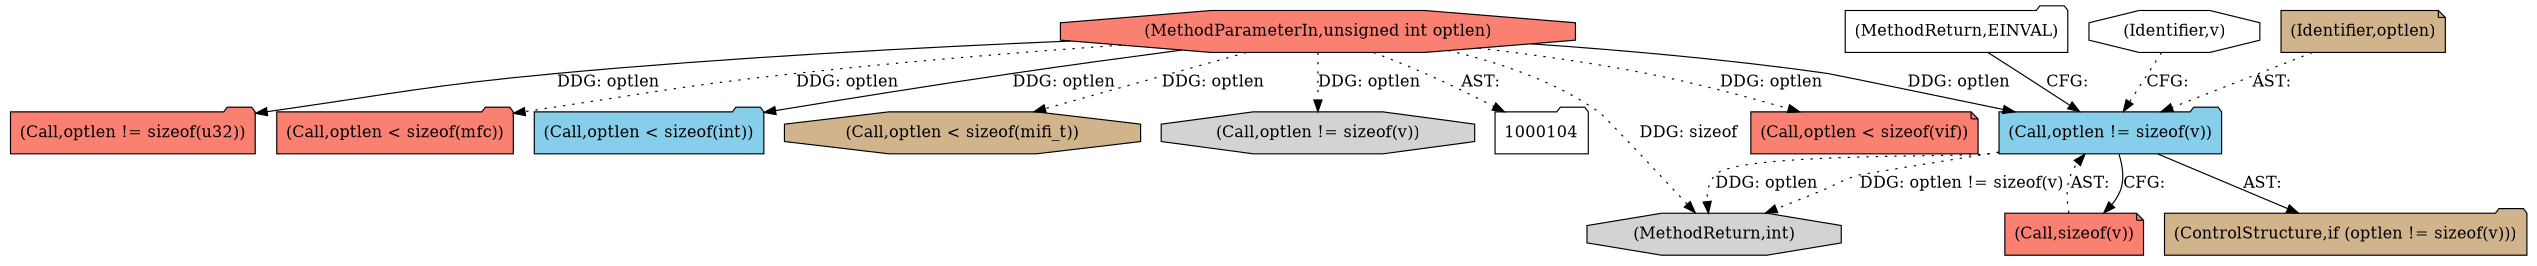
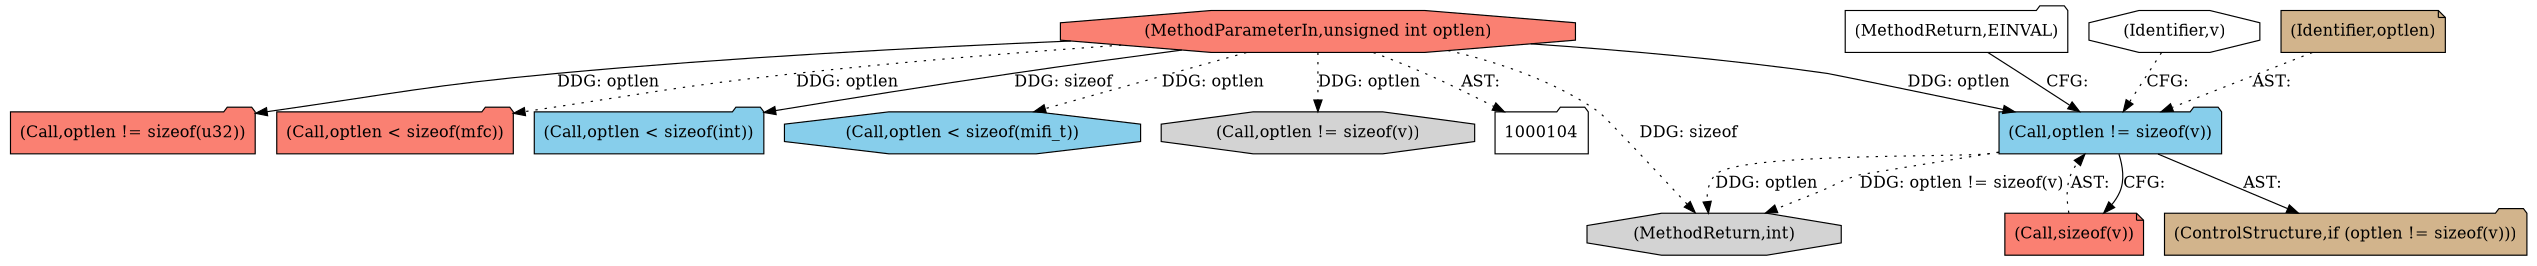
(1064, 82) -> (1064, 82)
(963, 133) -> (963, 133)
(1864, 133) -> none
